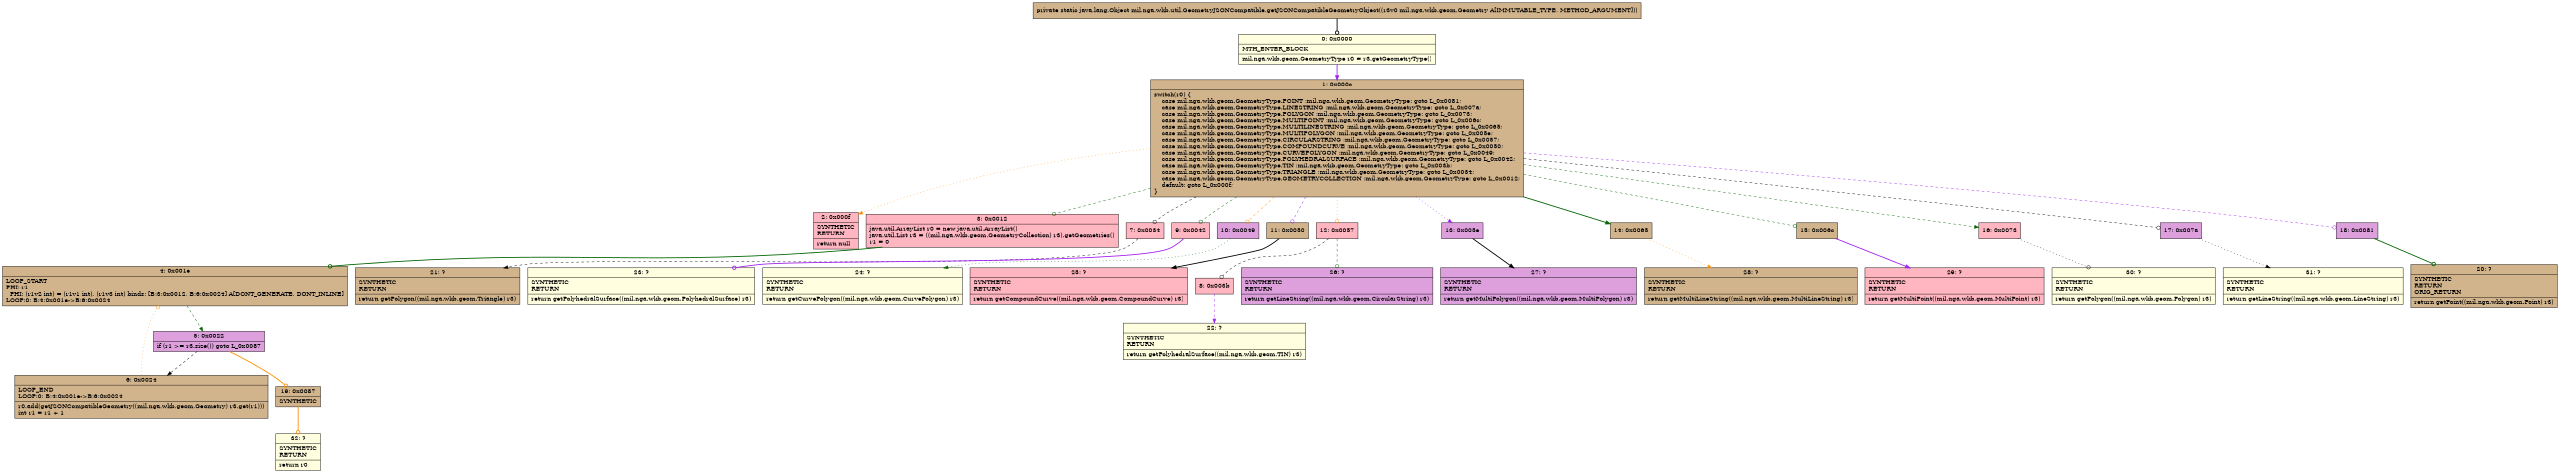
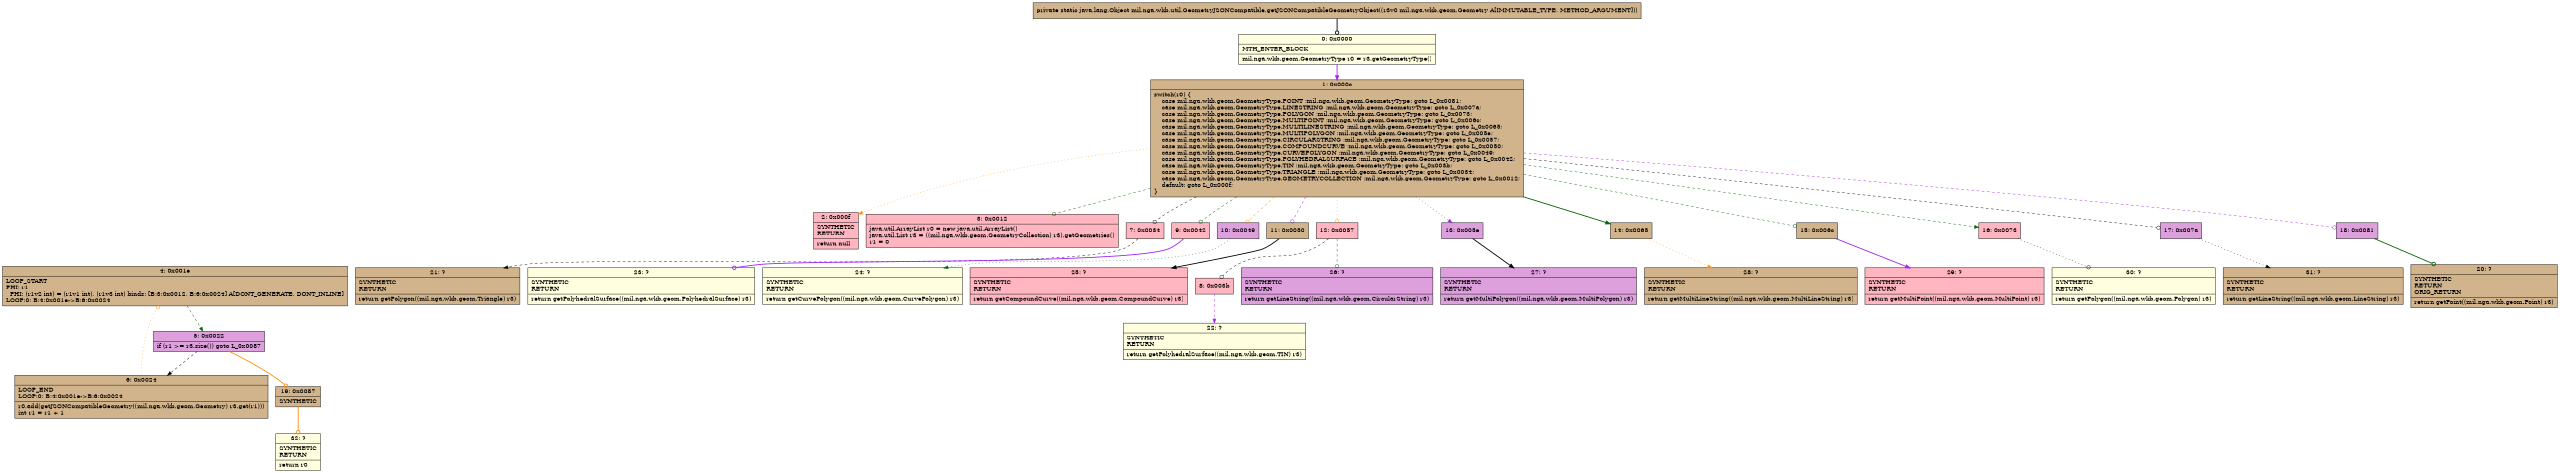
(607, 258) -> none
(2313, 286) -> (2313, 286)
